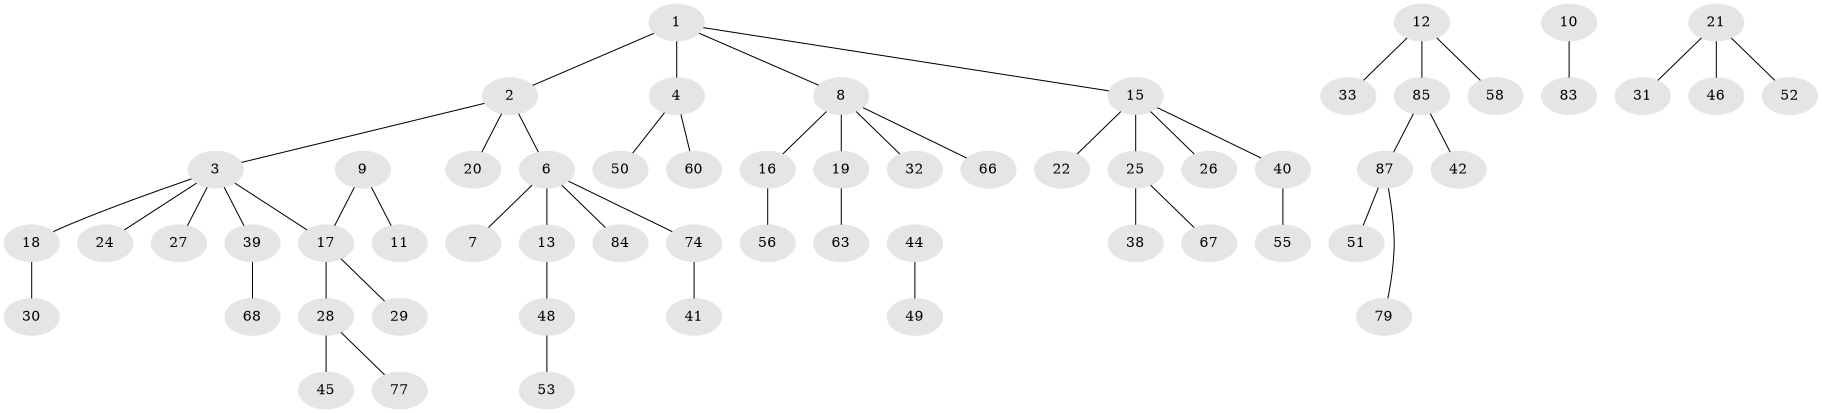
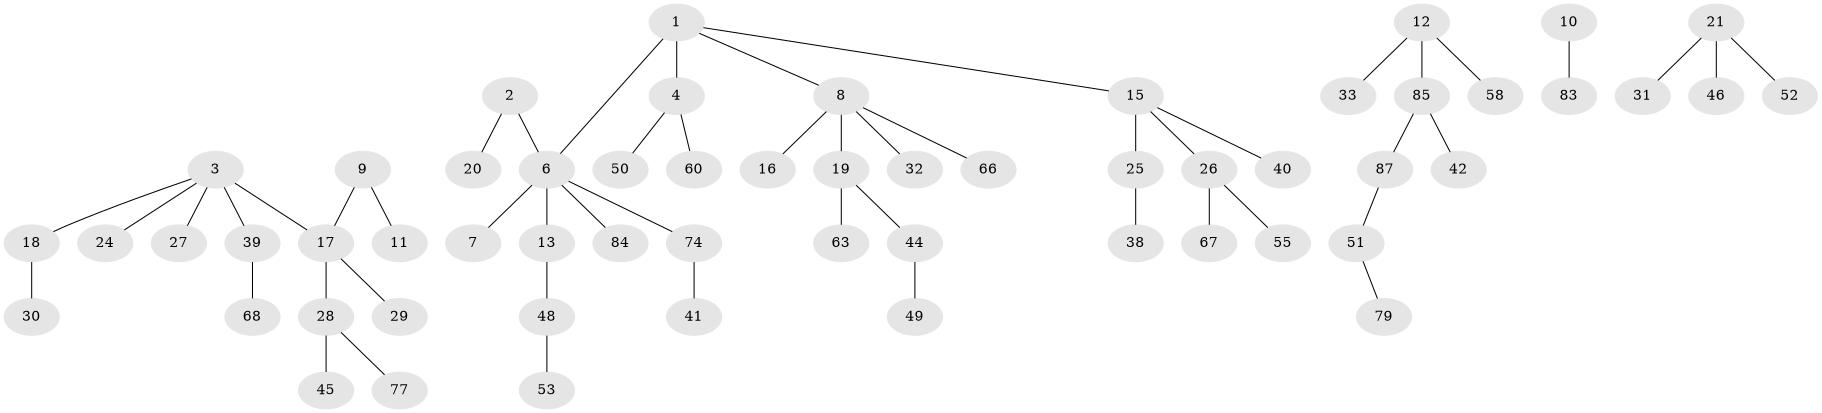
(593, 59) -> (612, 96)
(363, 133) -> none
(1062, 170) -> none
none -> (878, 206)
(1172, 206) -> (1209, 207)
(1283, 207) -> (1246, 206)
(768, 243) -> none
(1394, 243) -> (1370, 280)
